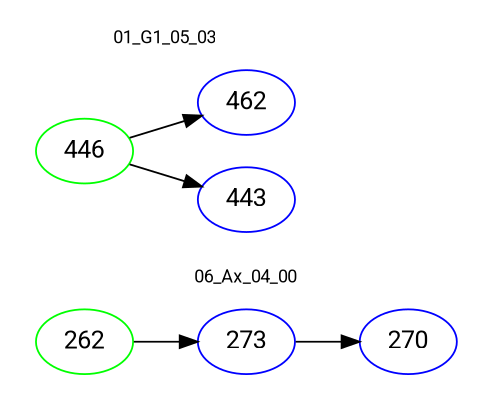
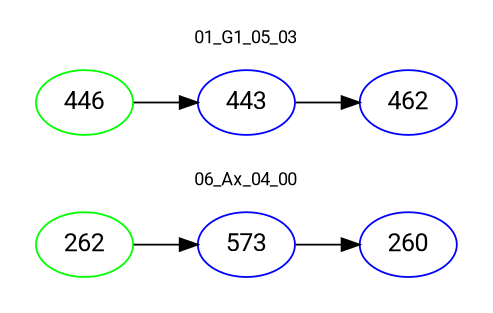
(157, 129) -> (319, 103)
(246, 342) -> (246, 245)
(408, 342) -> (408, 245)
